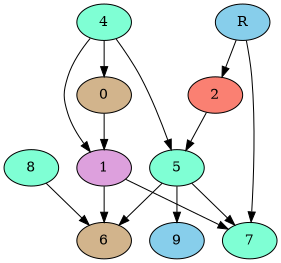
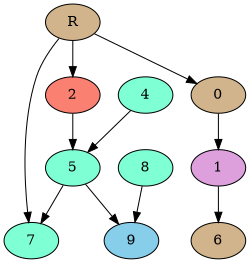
(243, 22) -> (73, 22)
(104, 54) -> (141, 56)
(65, 90) -> none
(64, 201) -> (140, 199)
(144, 201) -> none
(170, 201) -> none
